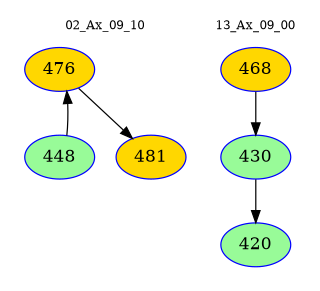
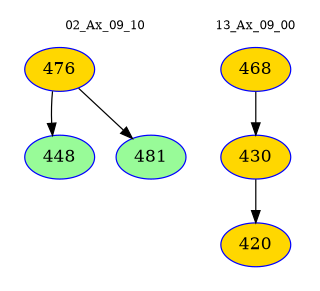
(68, 120) -> (52, 107)
(151, 157) -> (151, 157)
(256, 157) -> (256, 157)
(256, 245) -> (256, 245)
